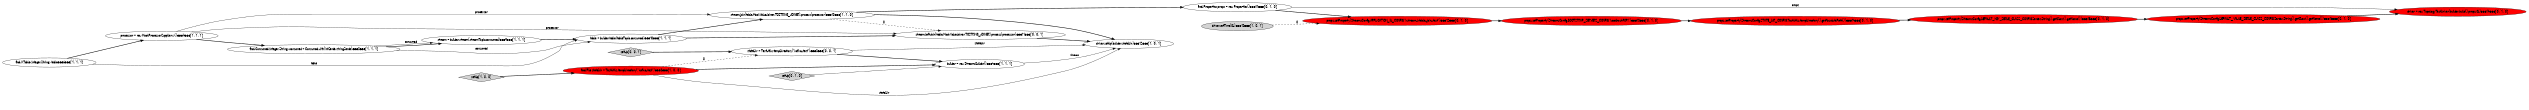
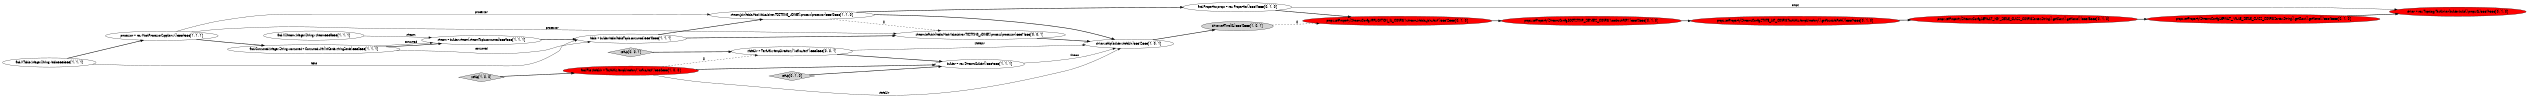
none -> (1183, 35)
none -> (314, 36)
(874, 71) -> (874, 71)
